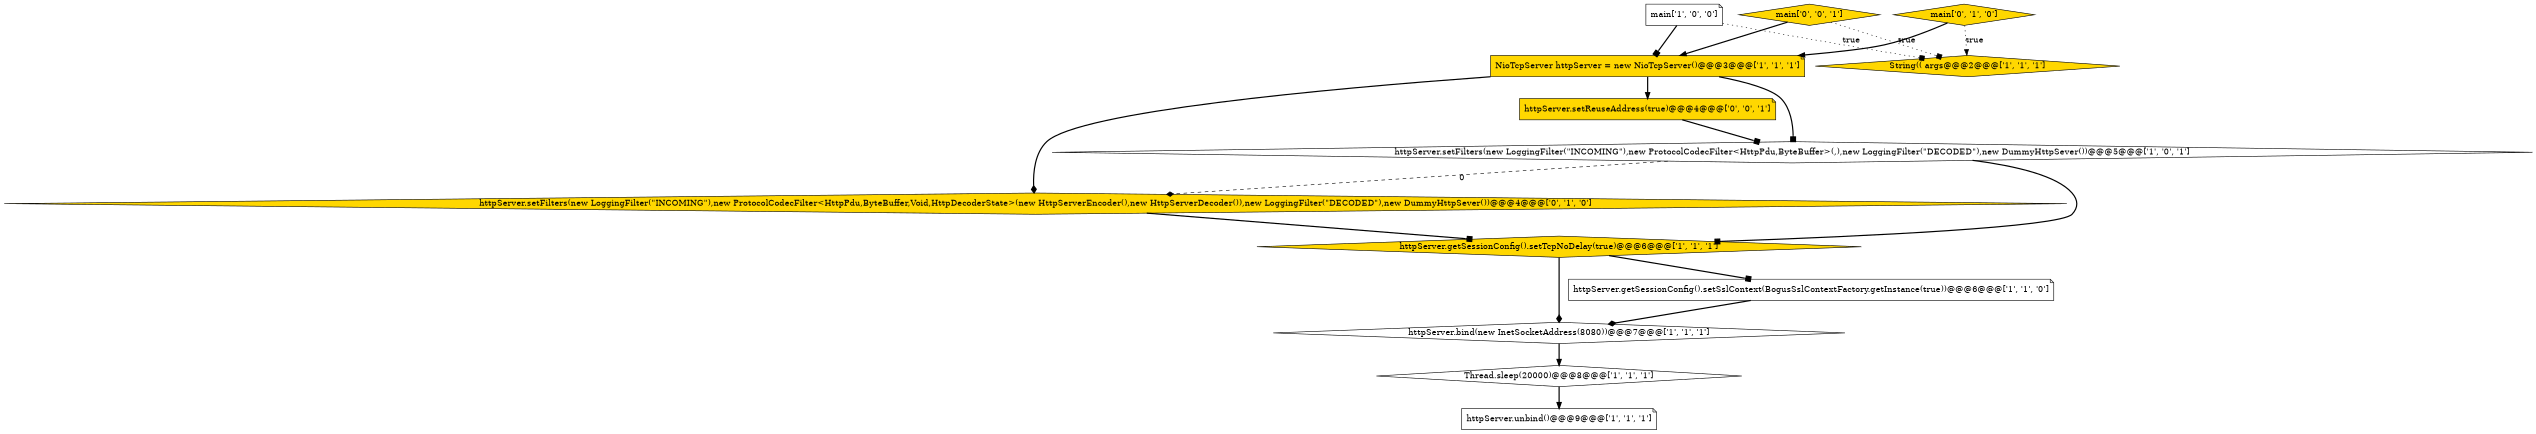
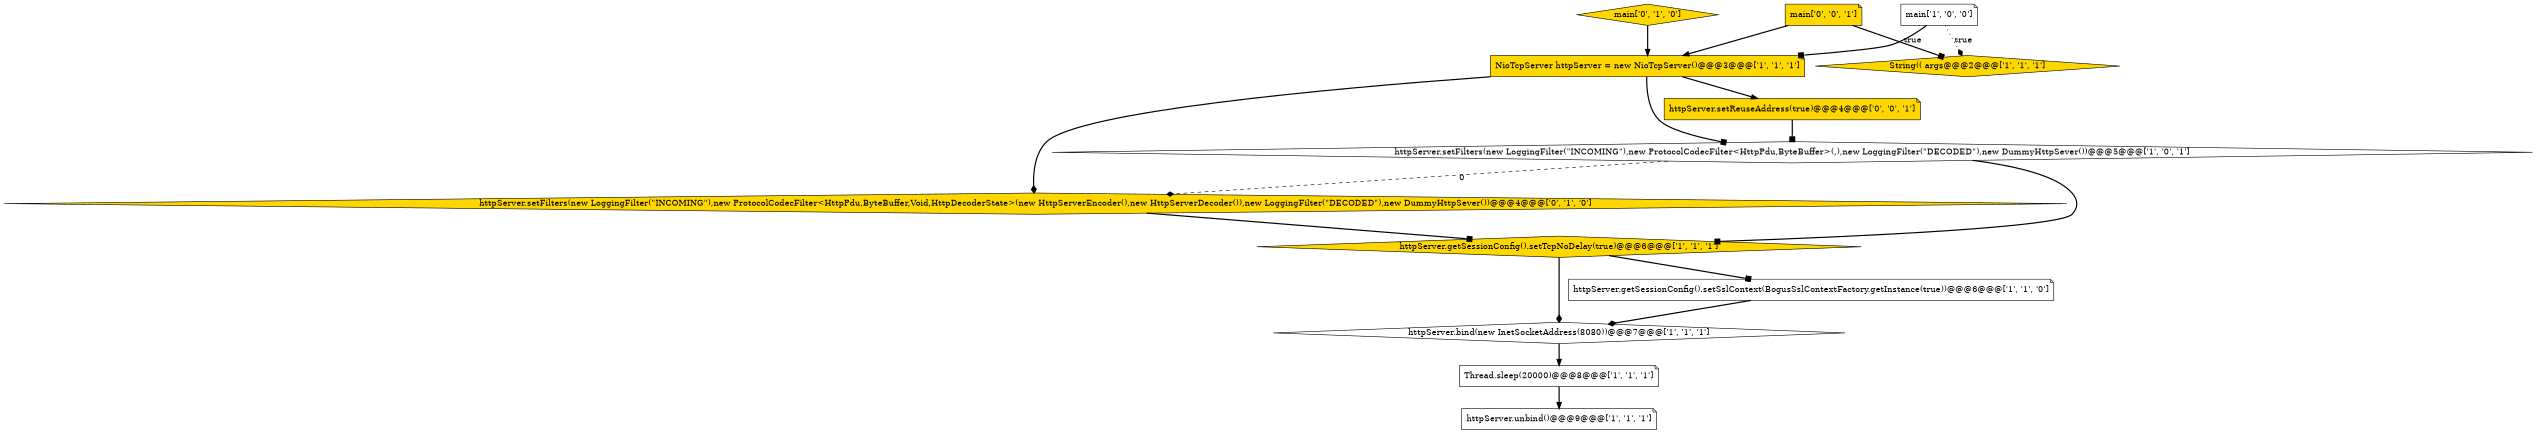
(1809, 15) -> (1824, 15)
(1966, 37) -> none
(1883, 39) -> (1893, 40)
(1820, 41) -> (1952, 38)
(1559, 376) -> (1559, 376)
